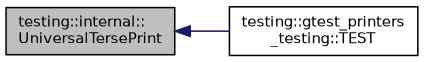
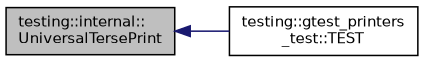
(324, 31) -> (324, 31)
